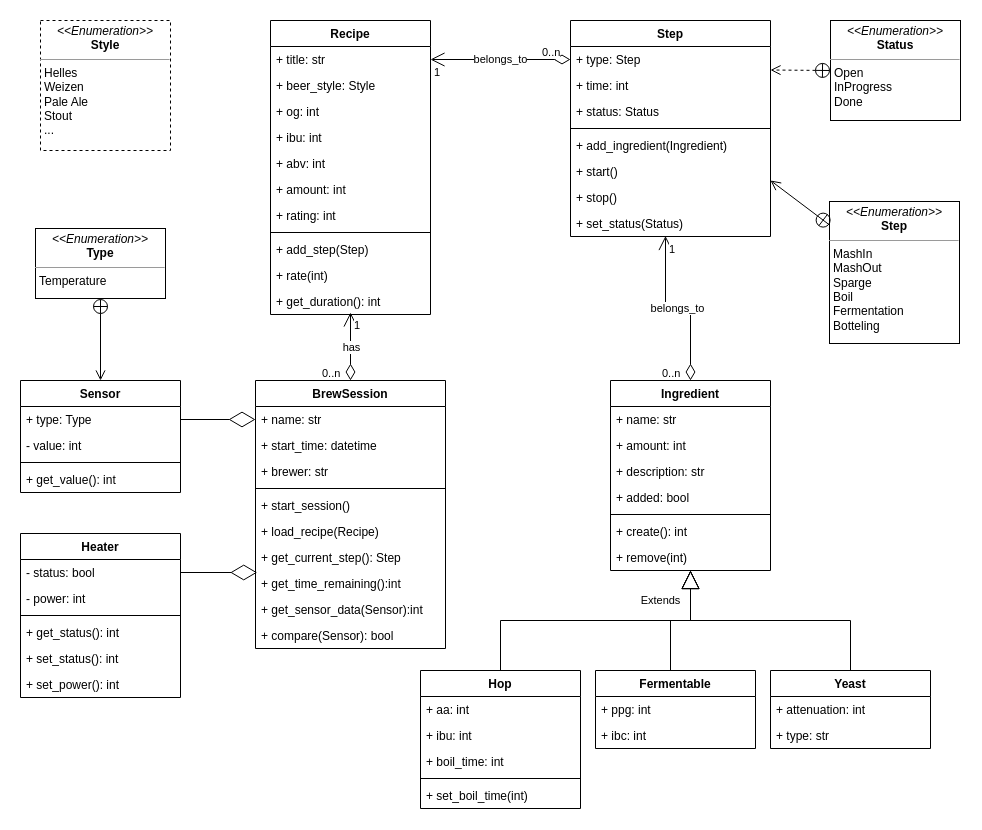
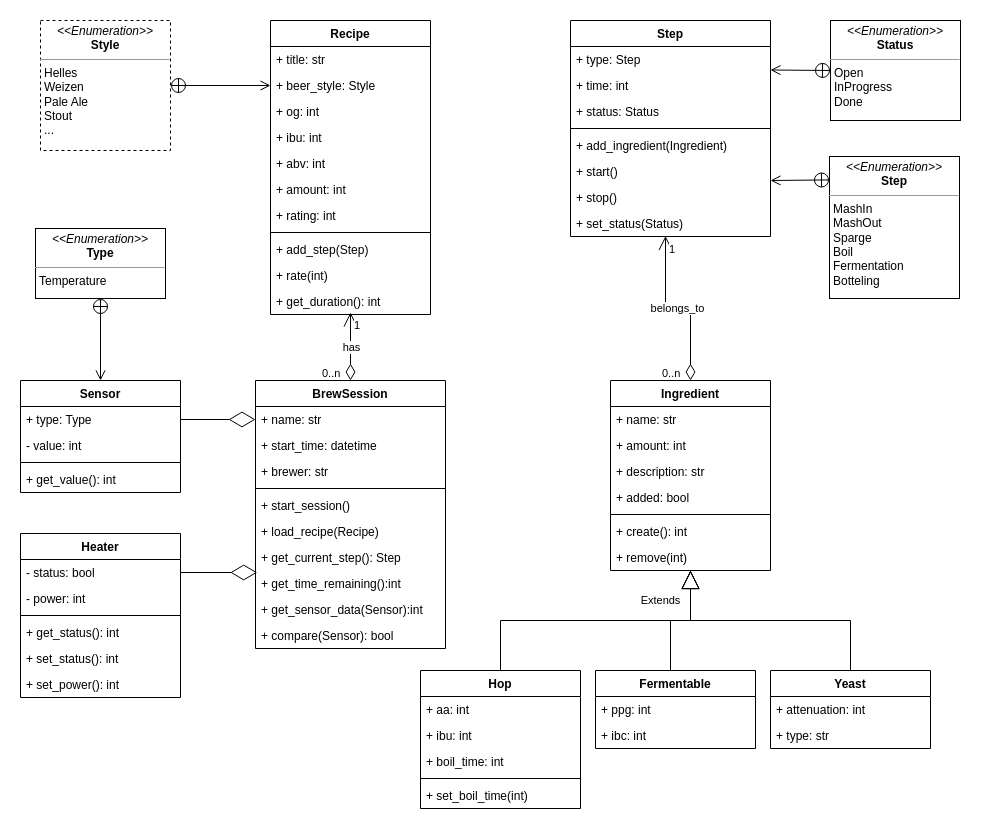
(494, 60) -> none
(794, 70) -> (794, 70)
none -> (227, 86)
(895, 273) -> (895, 228)
